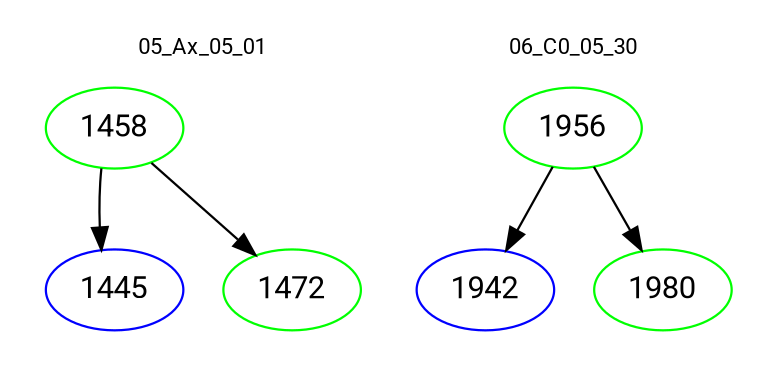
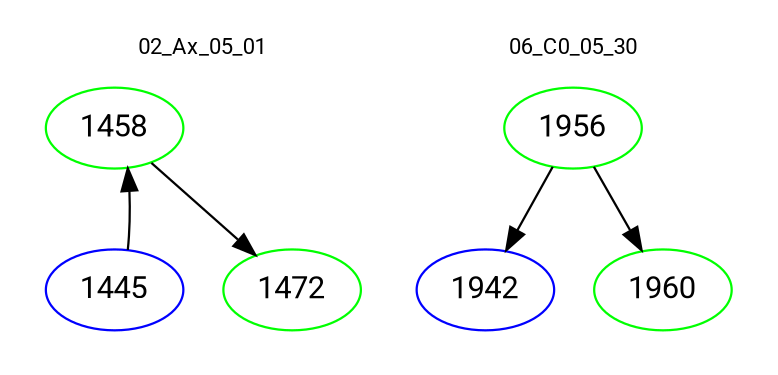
(203, 48) -> (203, 48)
(100, 198) -> (130, 221)
(663, 290) -> (663, 290)
